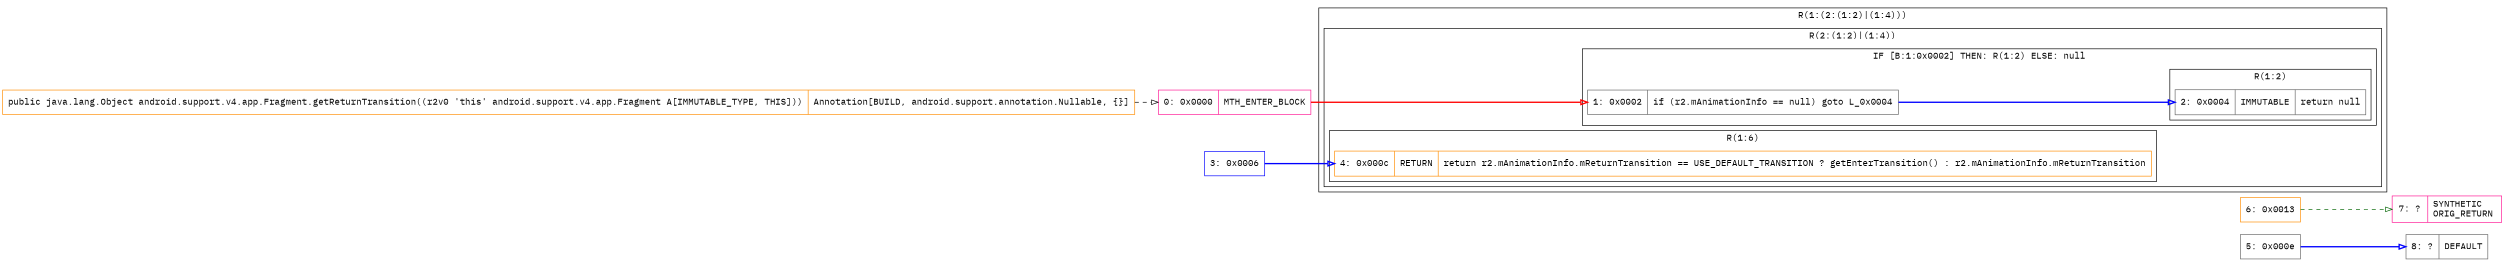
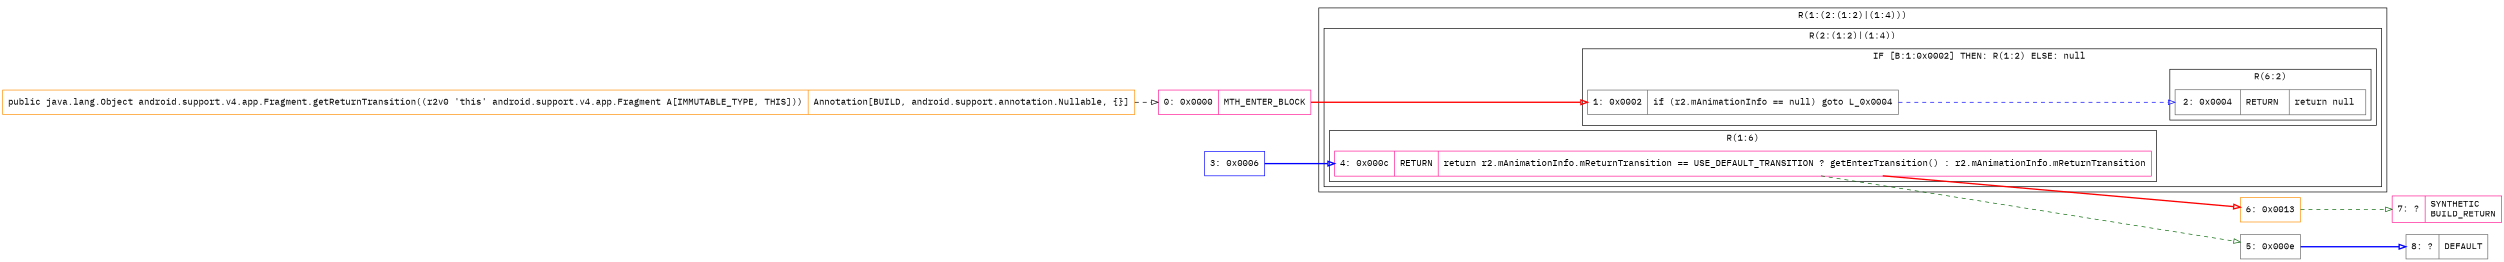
(2270, 77) -> (2270, 77)
(2033, 102) -> (2033, 102)
(2265, 102) -> (2262, 102)
(1743, 164) -> (1743, 164)
none -> (2120, 197)
none -> (2027, 208)
(2463, 214) -> (2463, 214)
